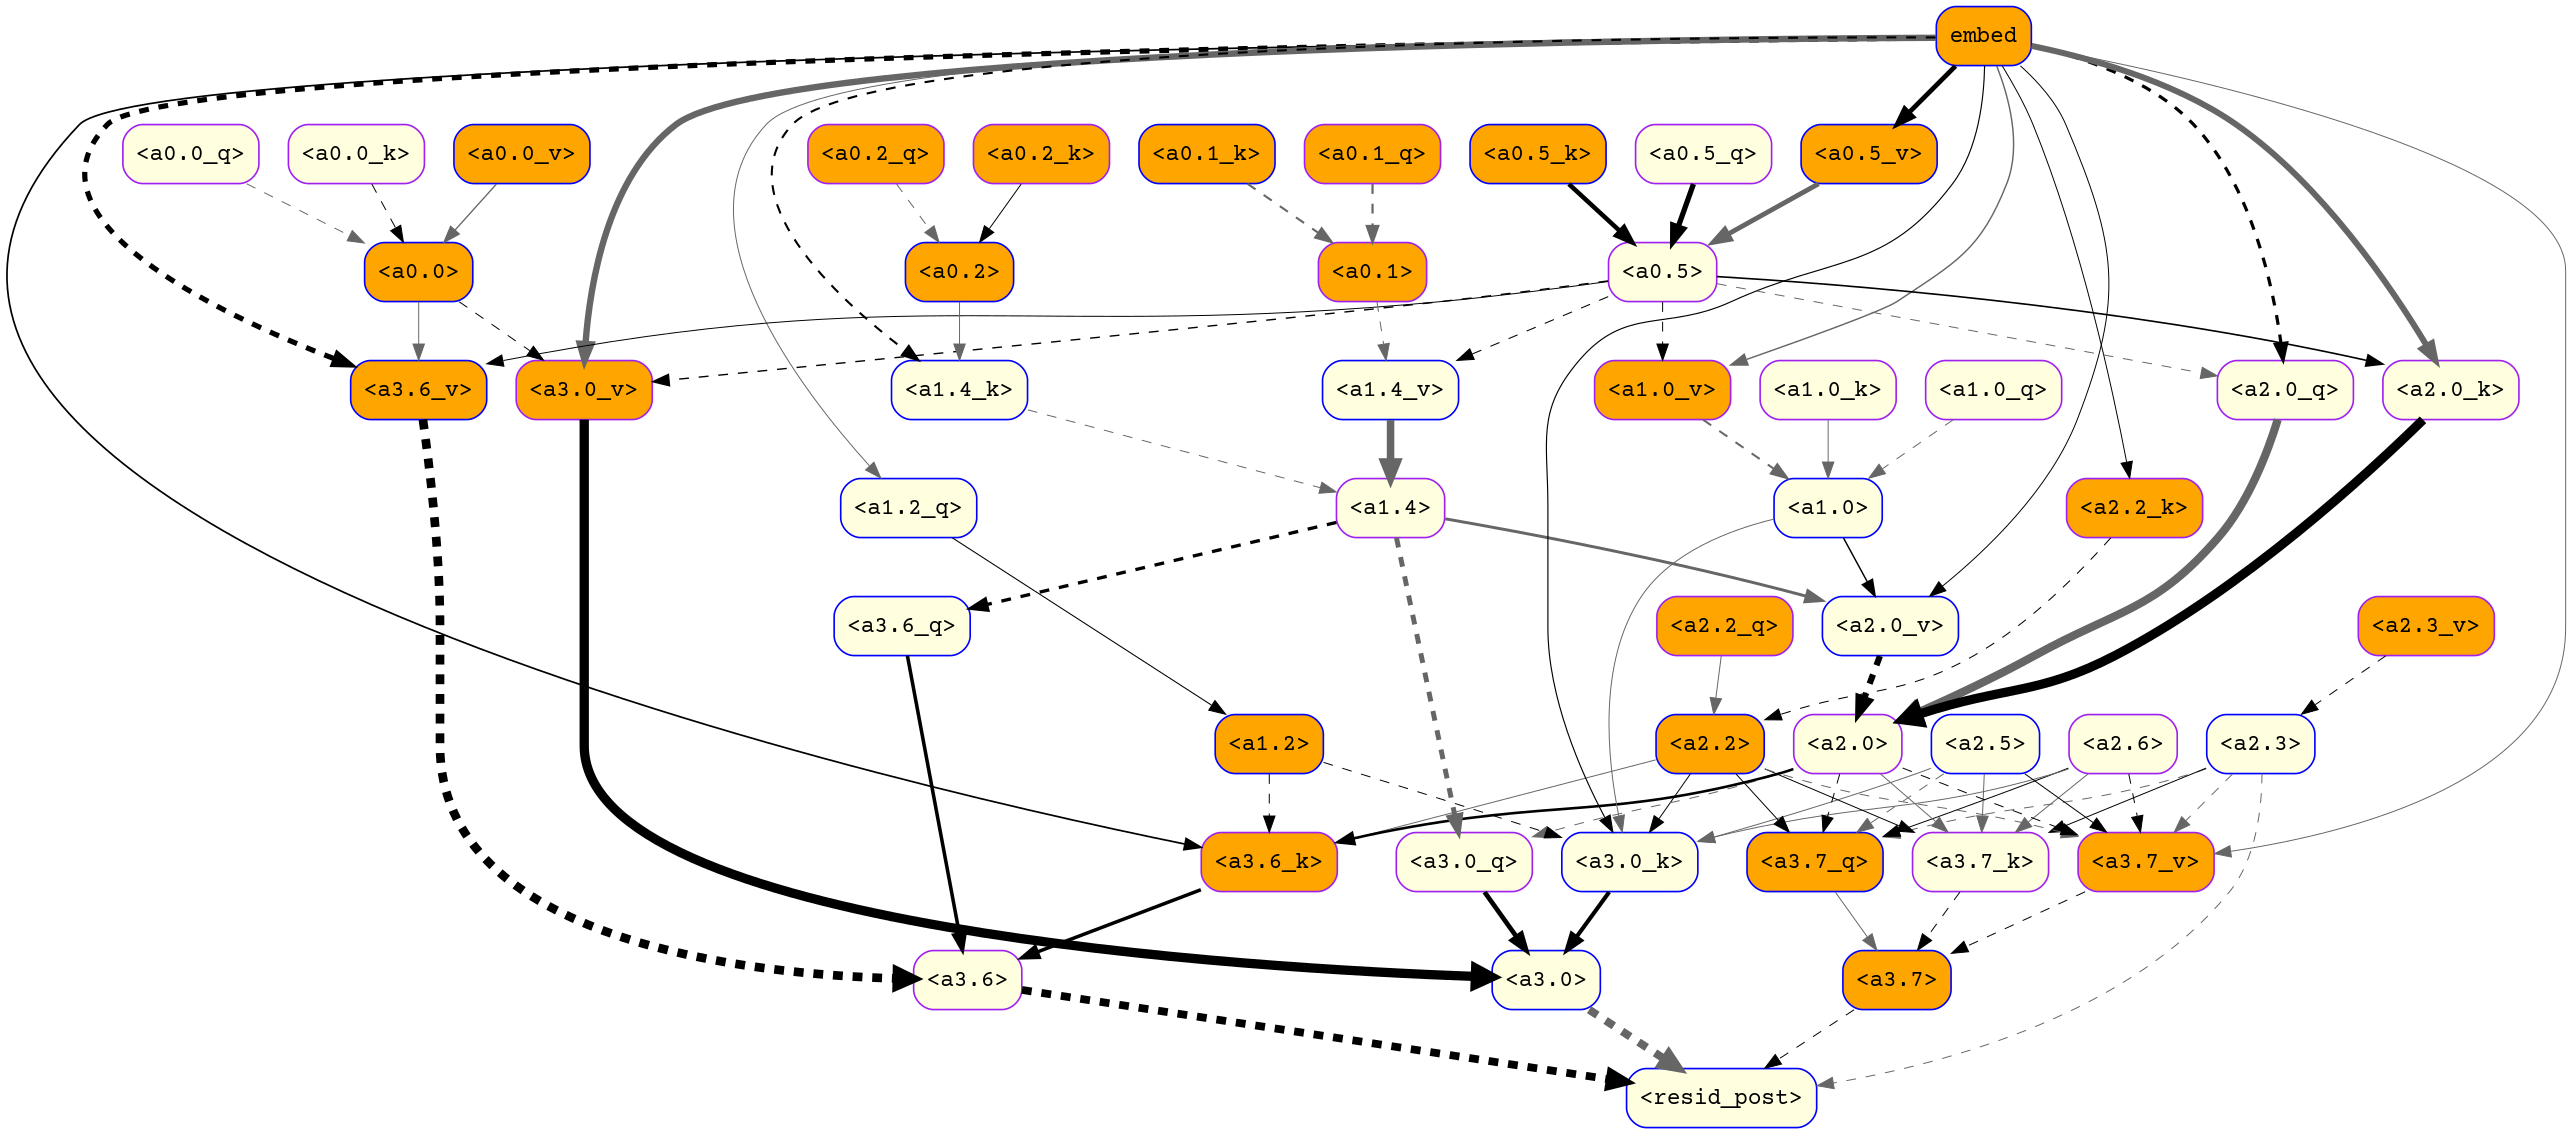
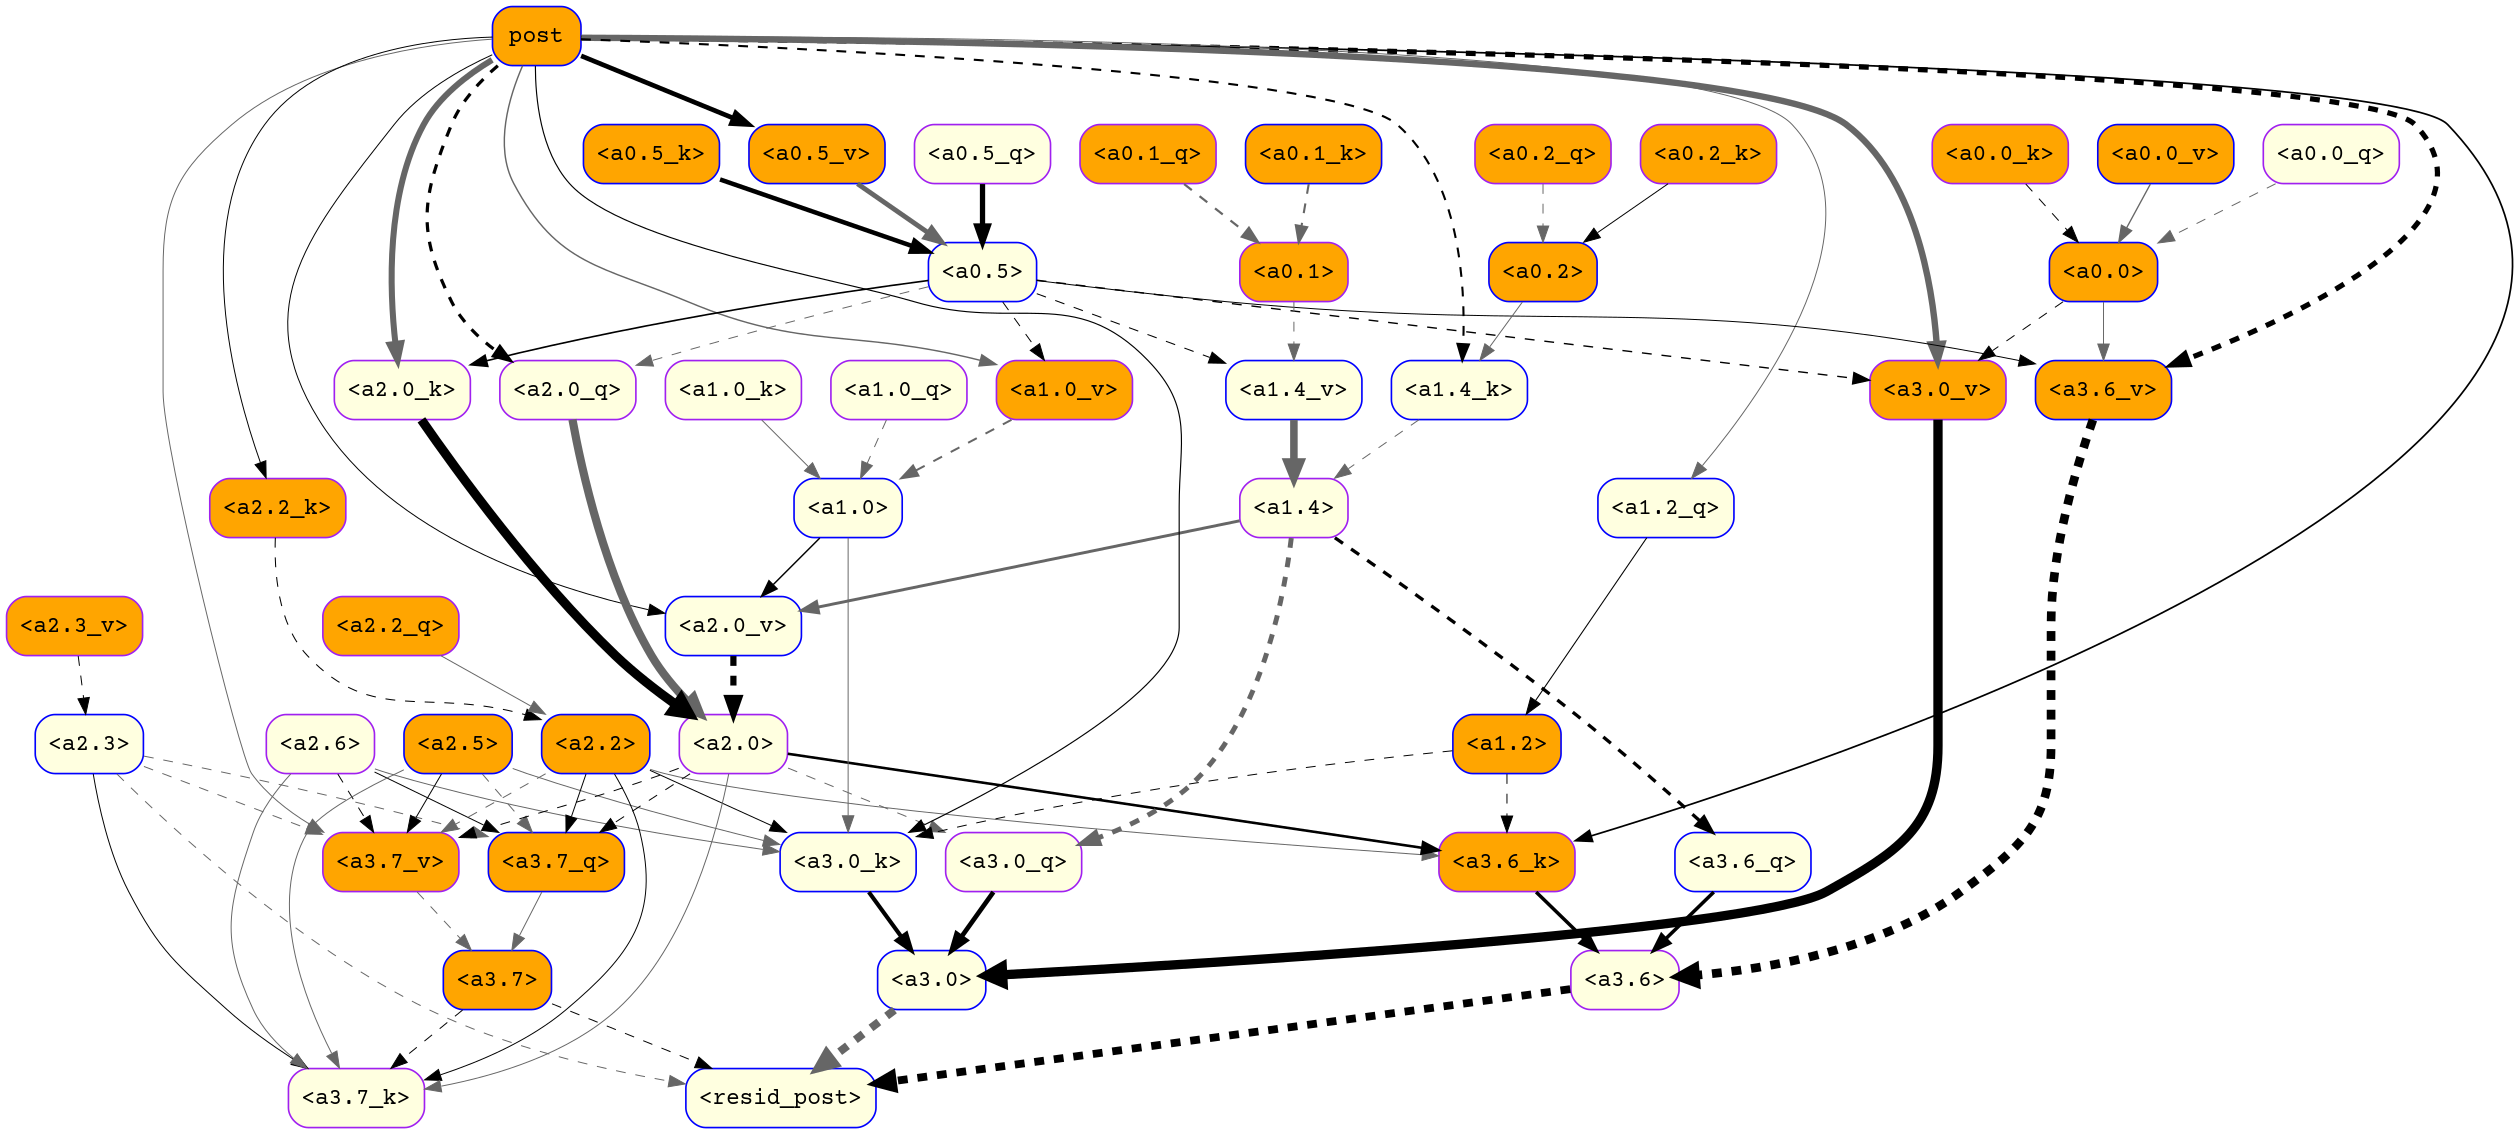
(1984, 36) -> (537, 36)
(356, 154) -> (2000, 154)
(1663, 272) -> (983, 272)
(1986, 744) -> (458, 744)
(1944, 914) -> (433, 1034)
(2026, 919) -> (439, 915)
